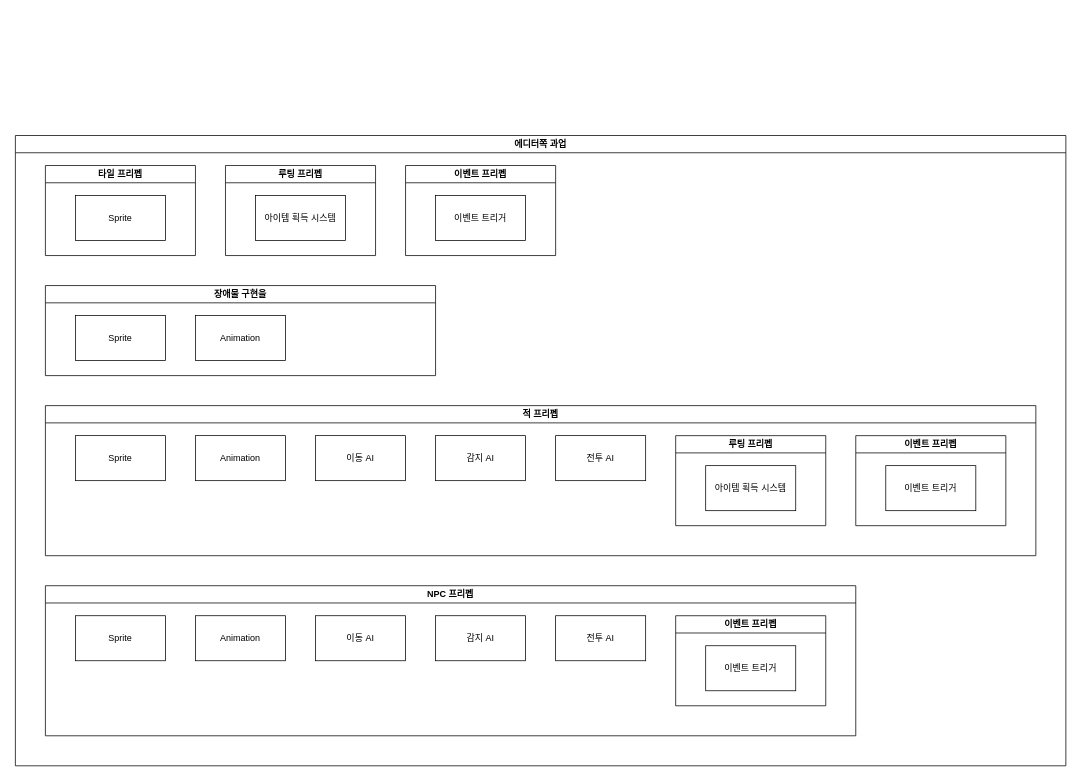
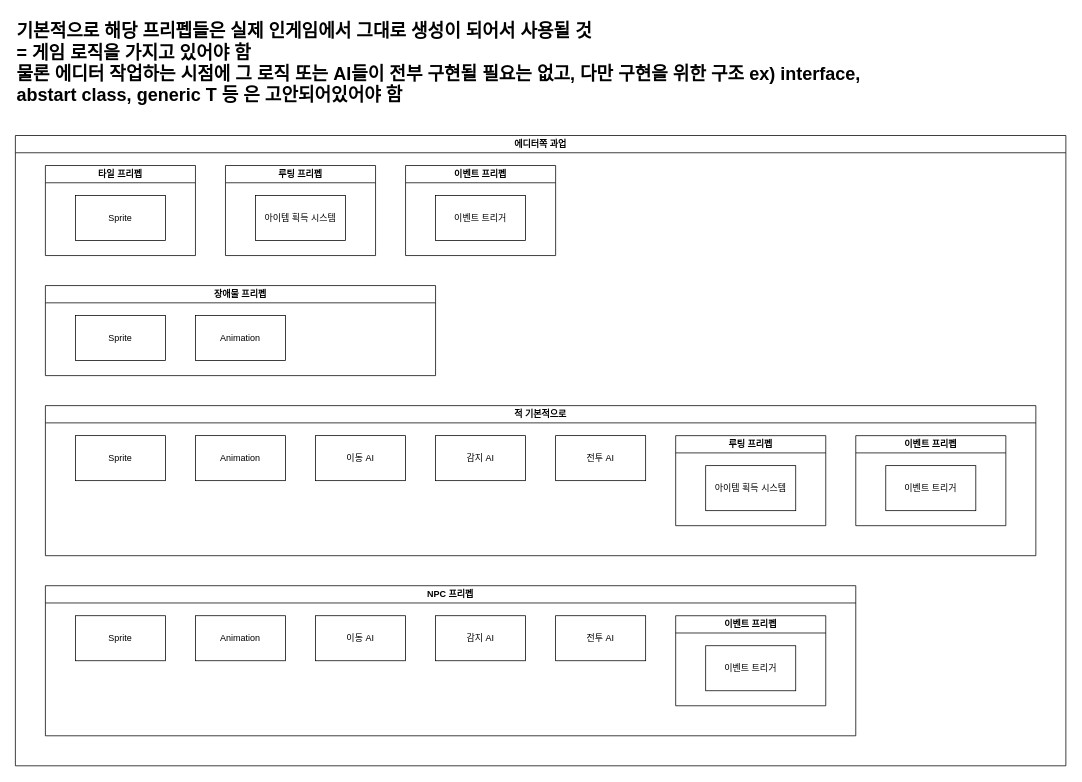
none -> (458, 75)
(240, 294) -> (240, 294)
(540, 414) -> (540, 414)
